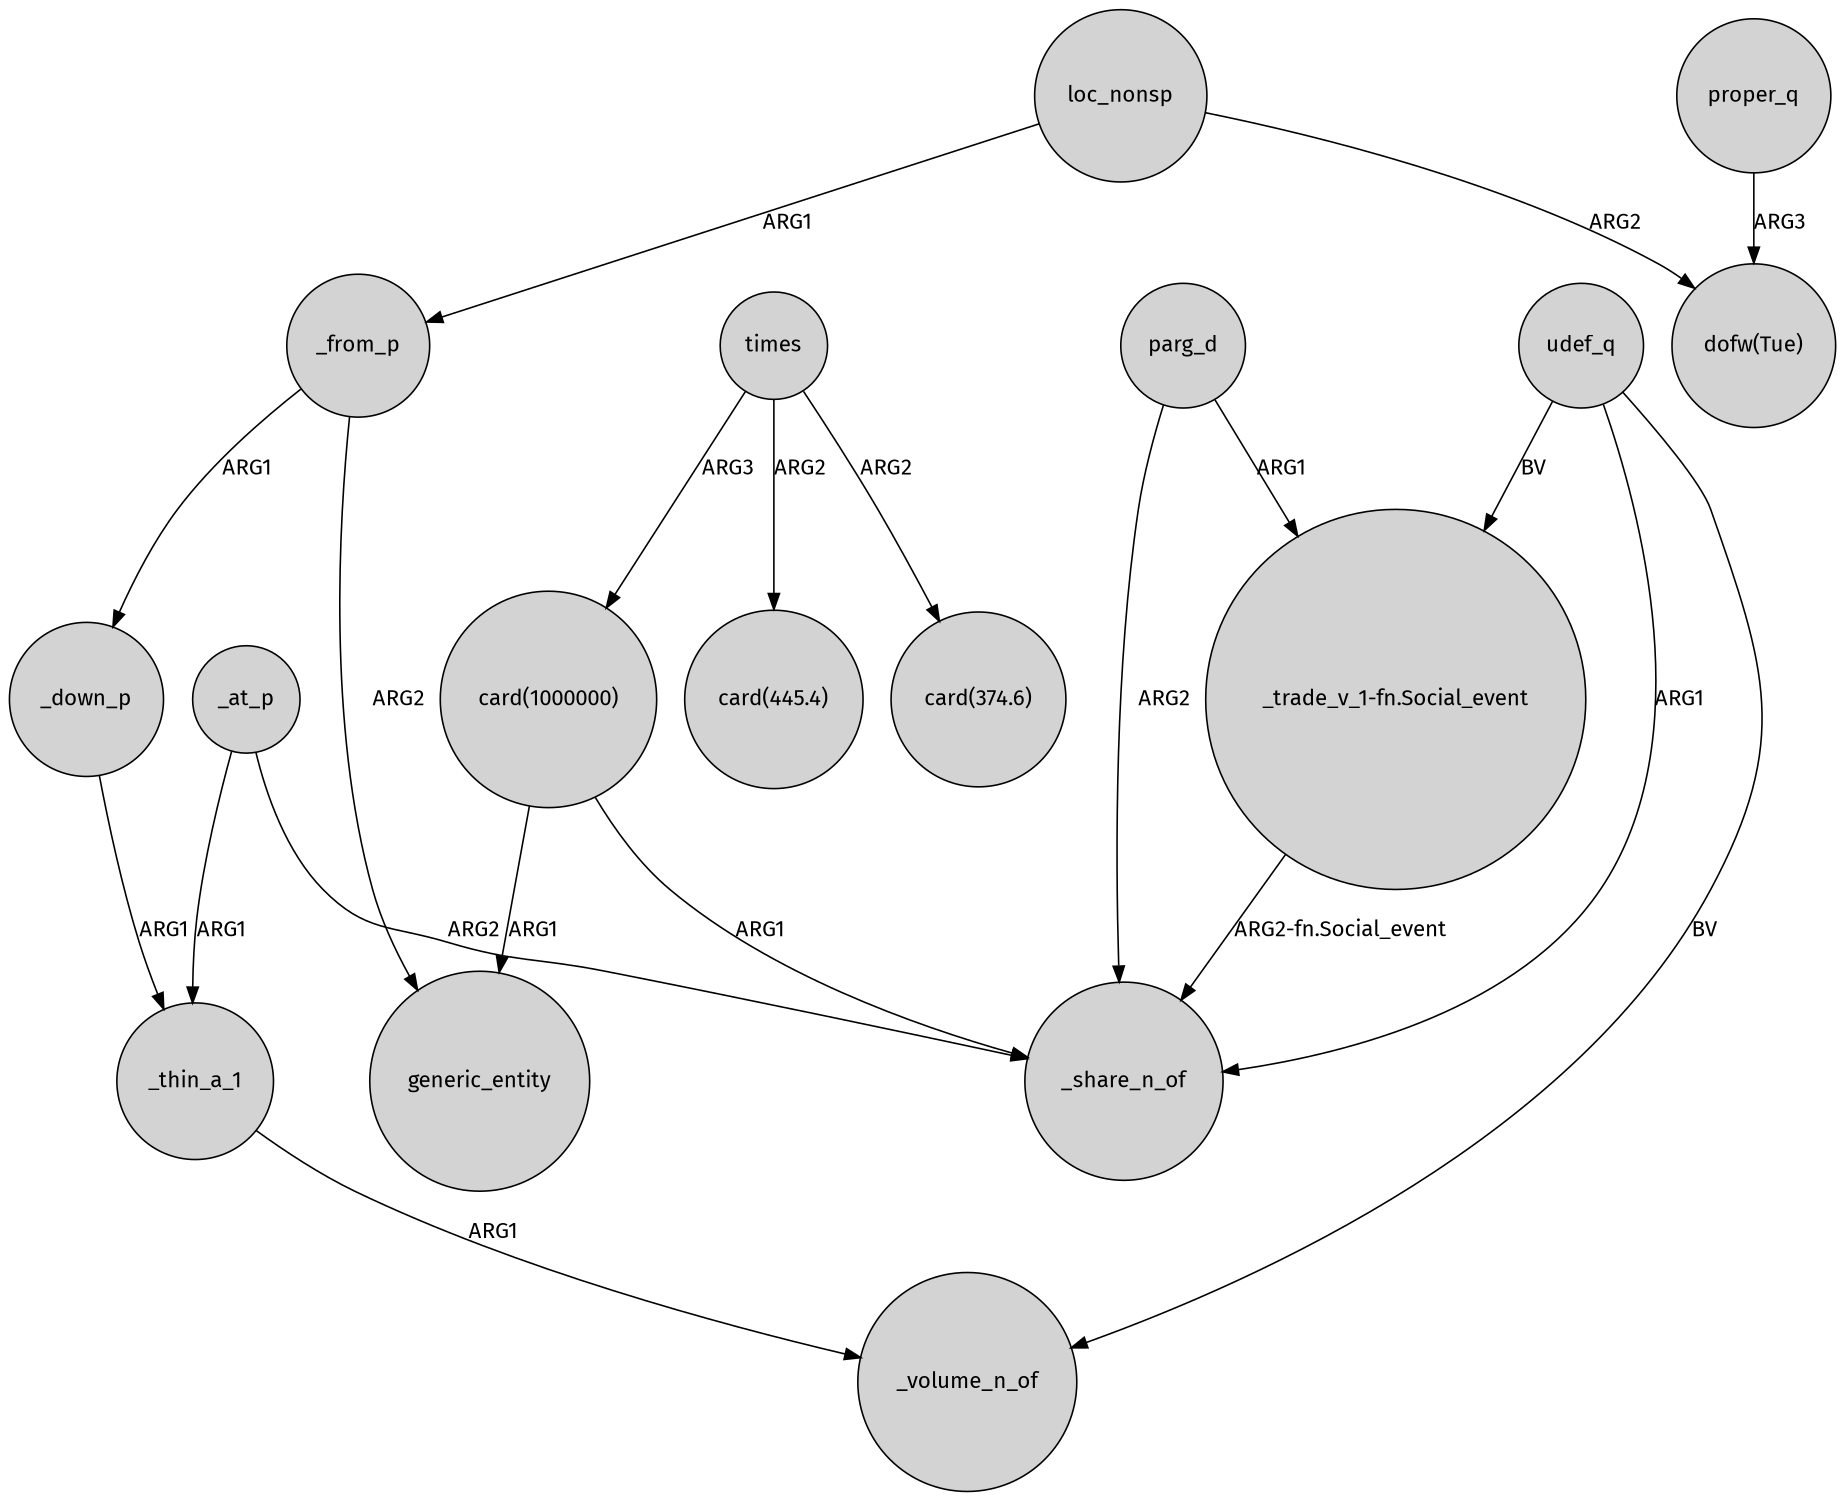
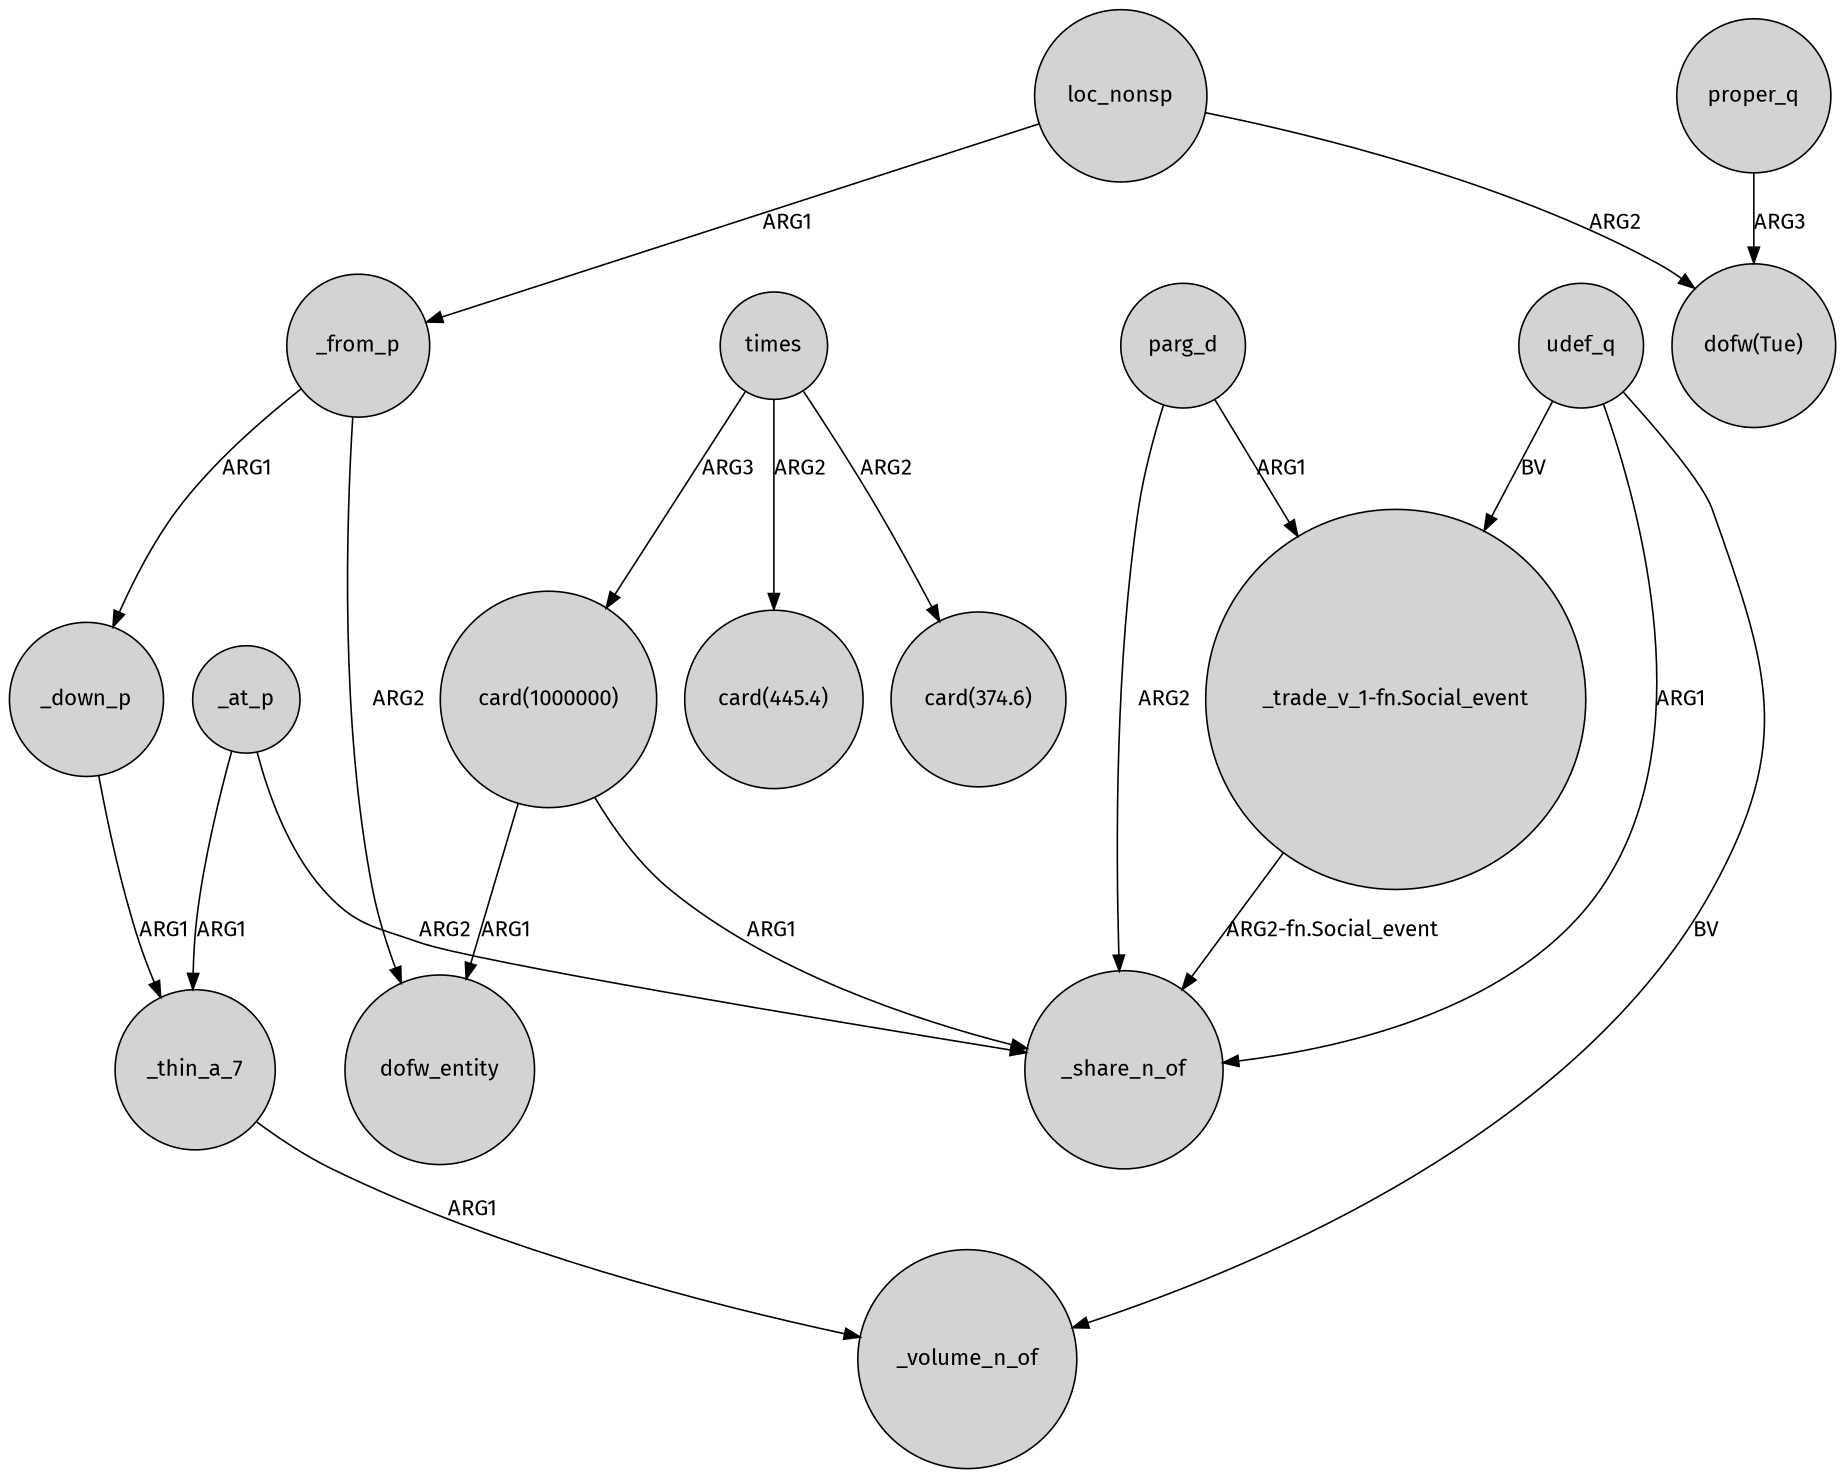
(195, 1081) -> (195, 1070)
(480, 1081) -> (440, 1070)
